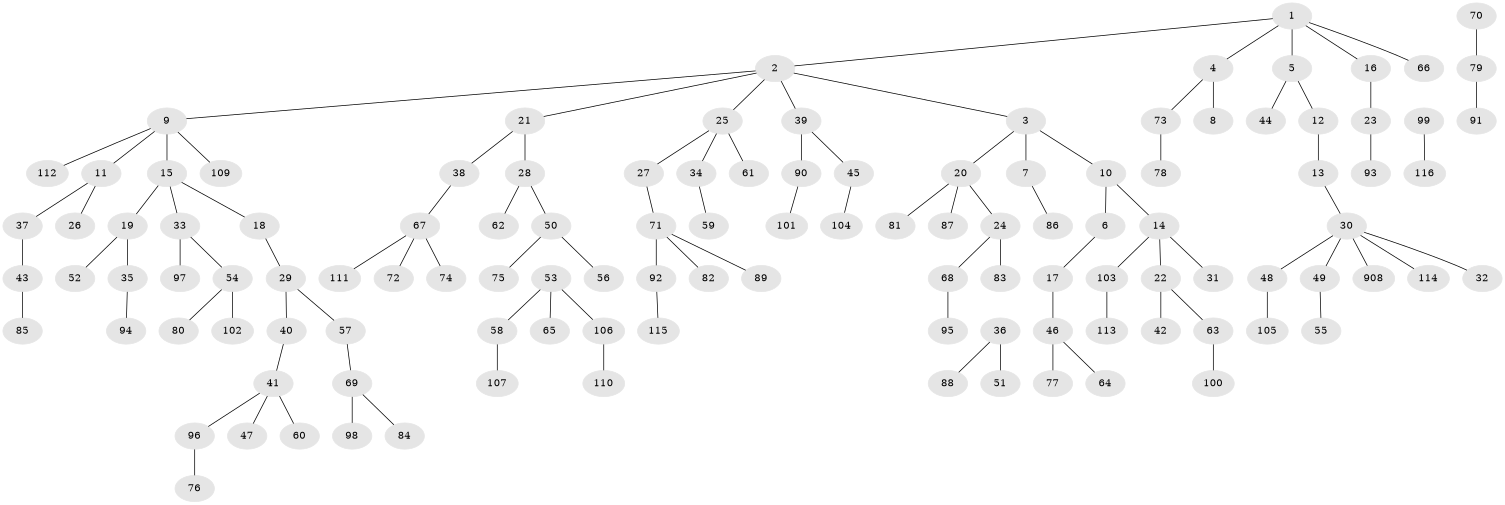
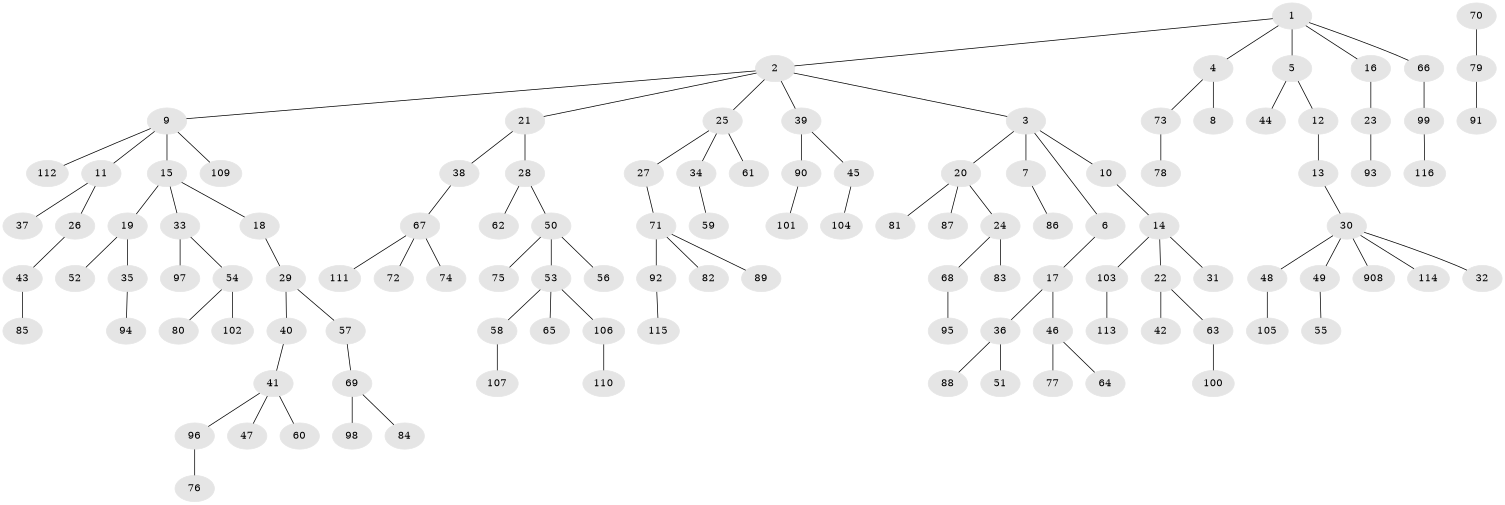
none -> (1424, 95)
(1106, 200) -> (1066, 174)
(23, 252) -> (49, 252)
none -> (551, 252)
none -> (1027, 305)
